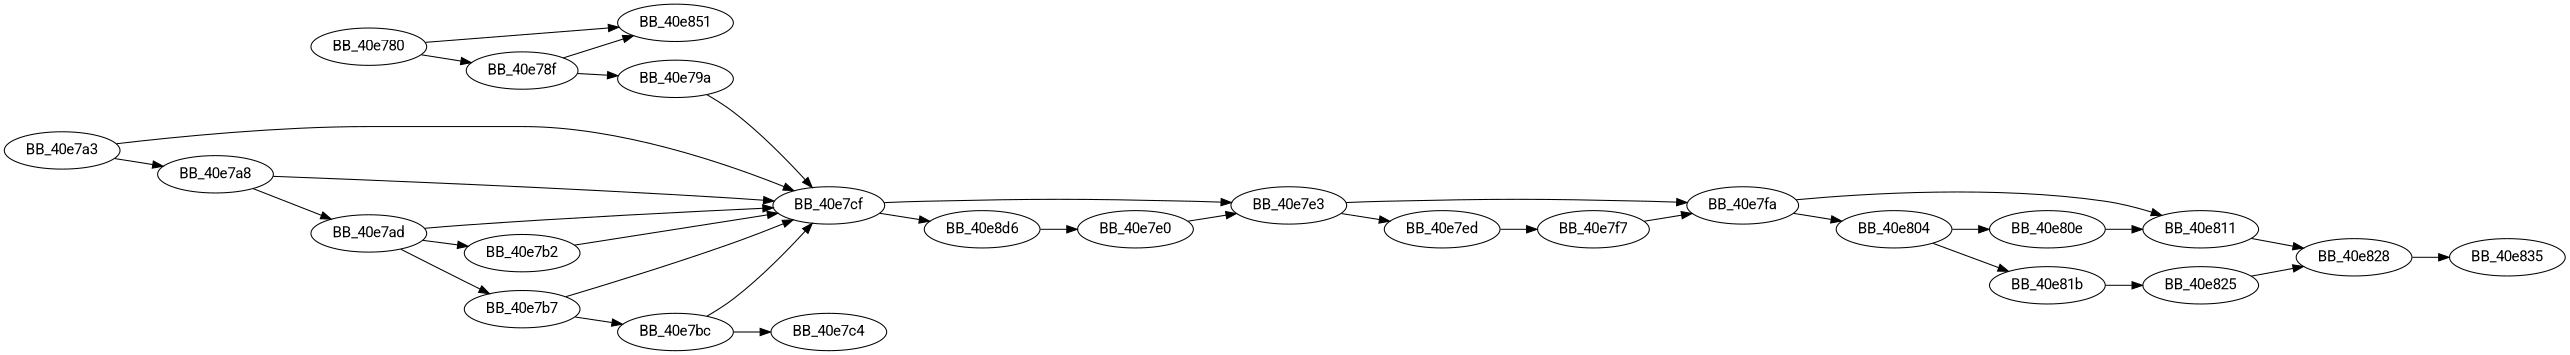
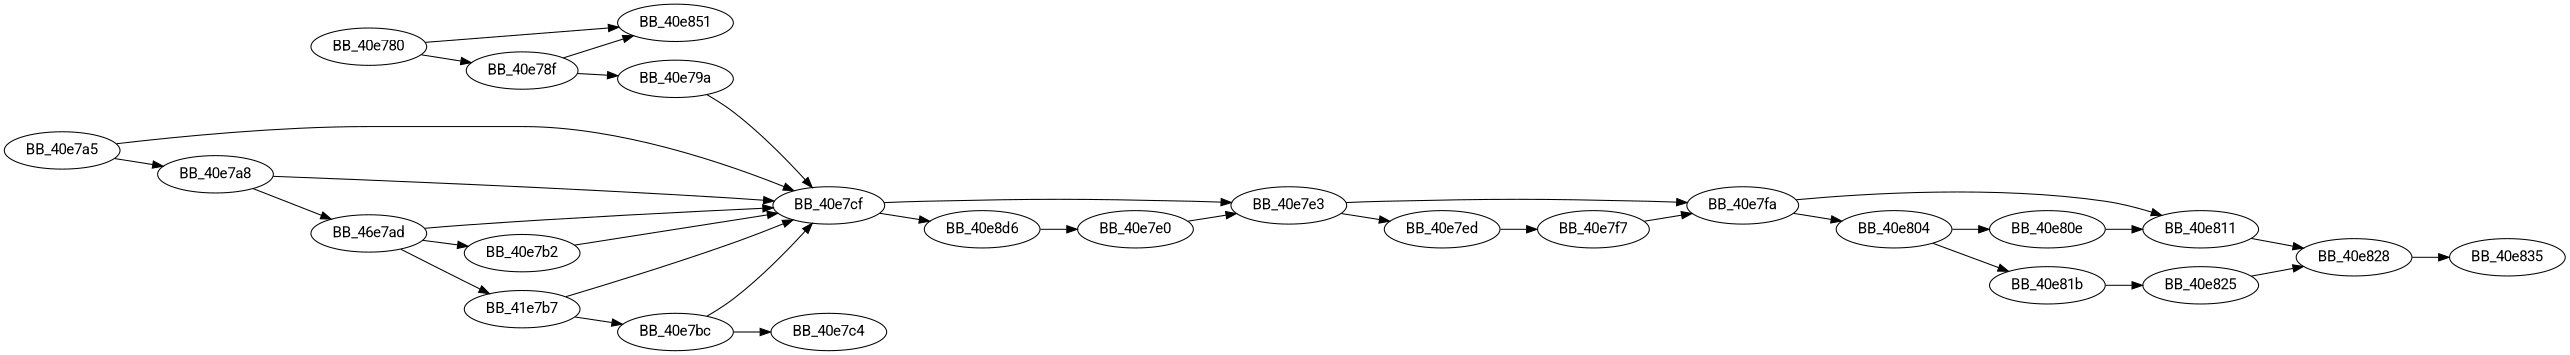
(62, 150) -> (62, 150)
(369, 233) -> (369, 233)
(522, 309) -> (522, 309)
